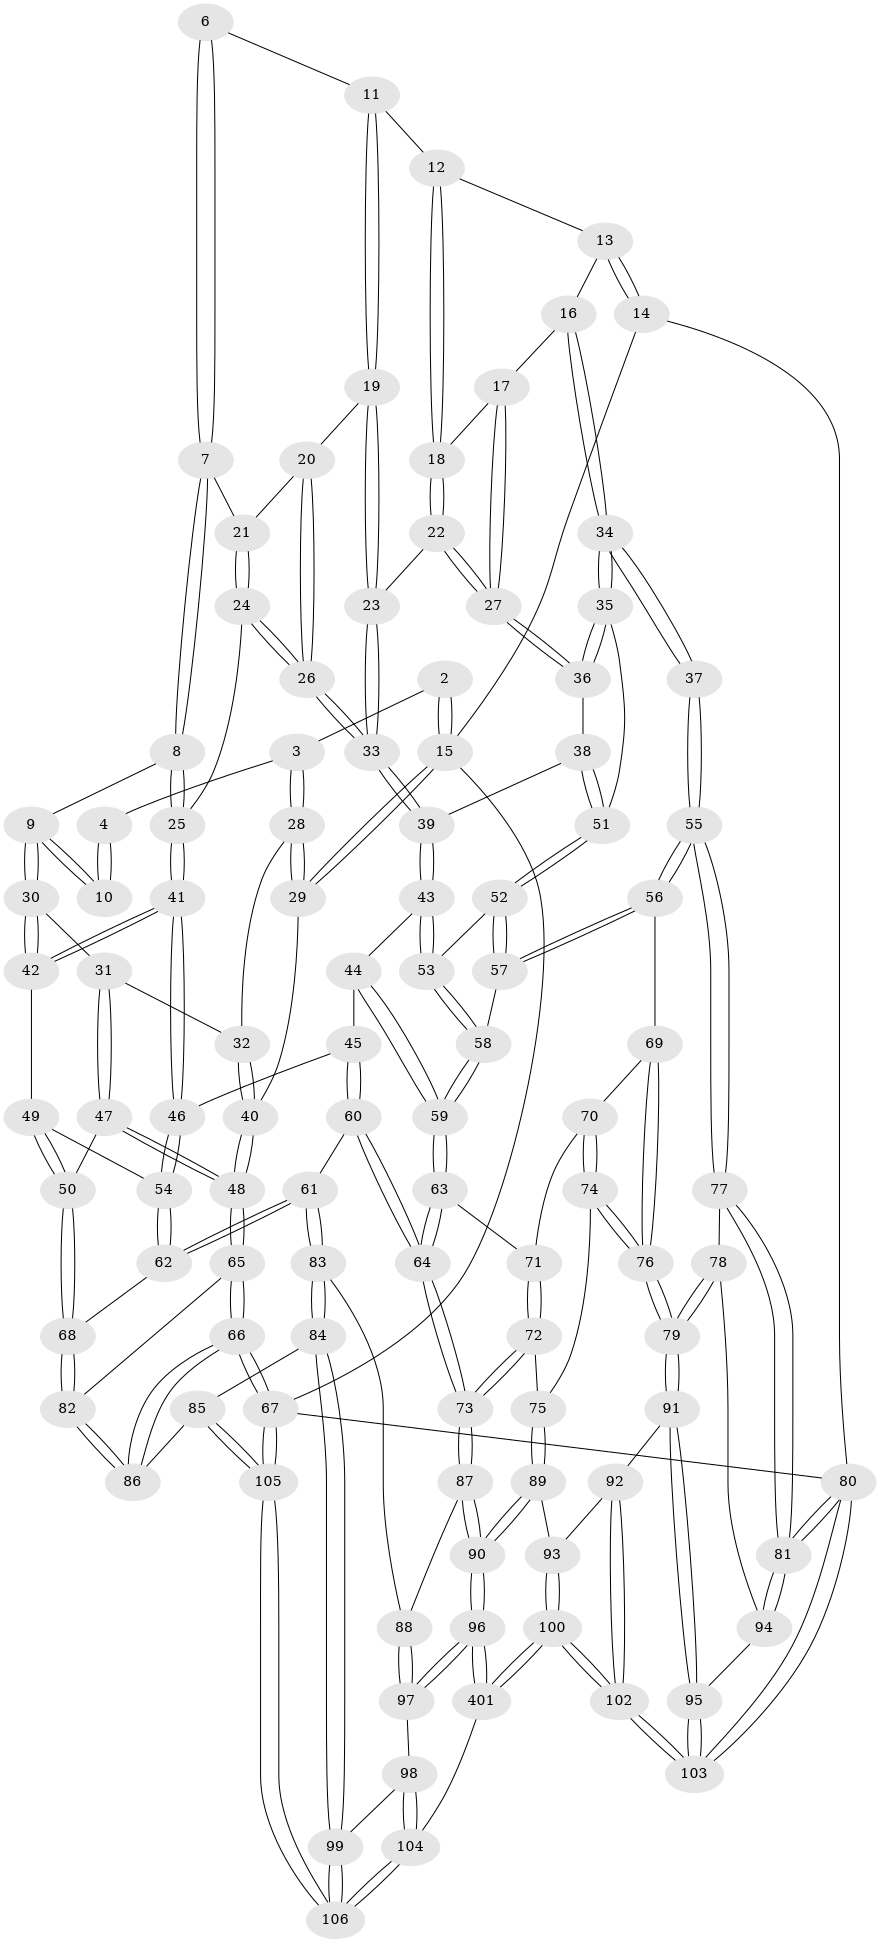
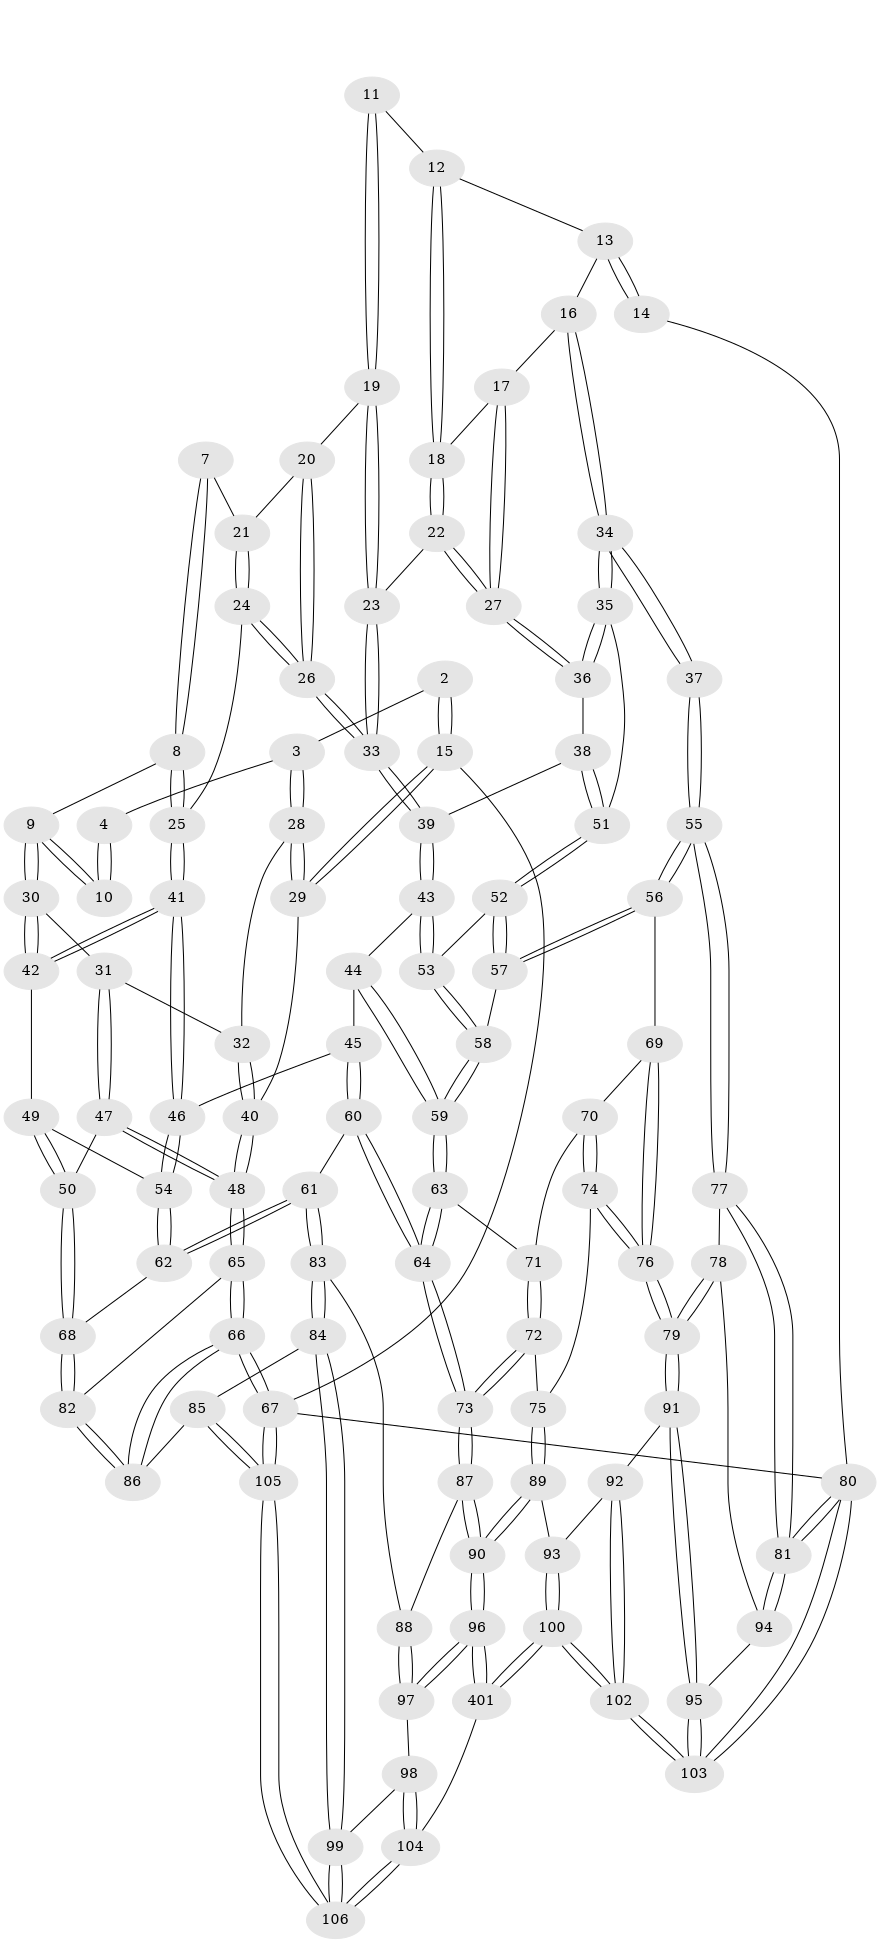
(206, 22) -> none
(560, 541) -> none
